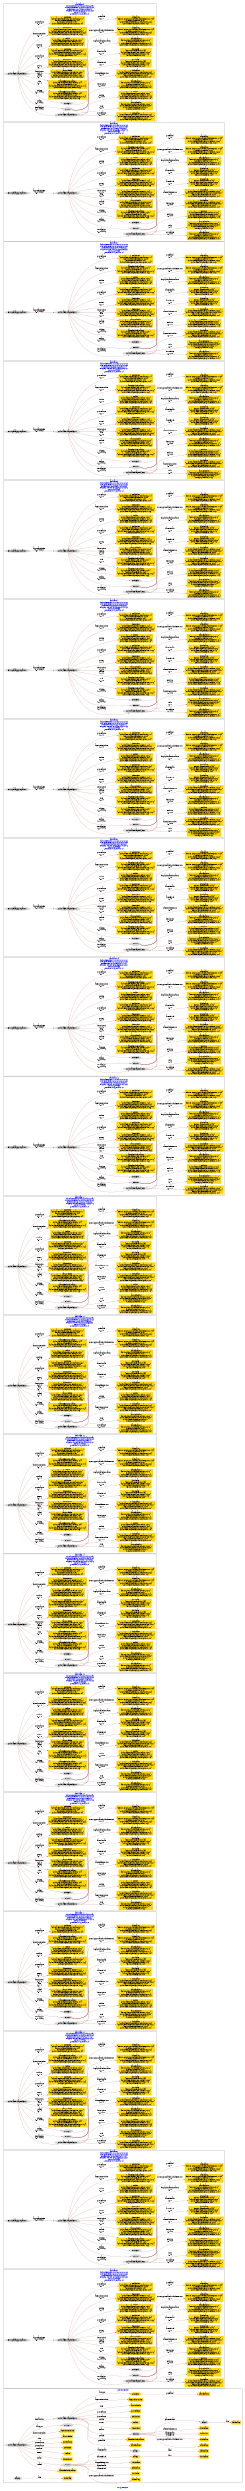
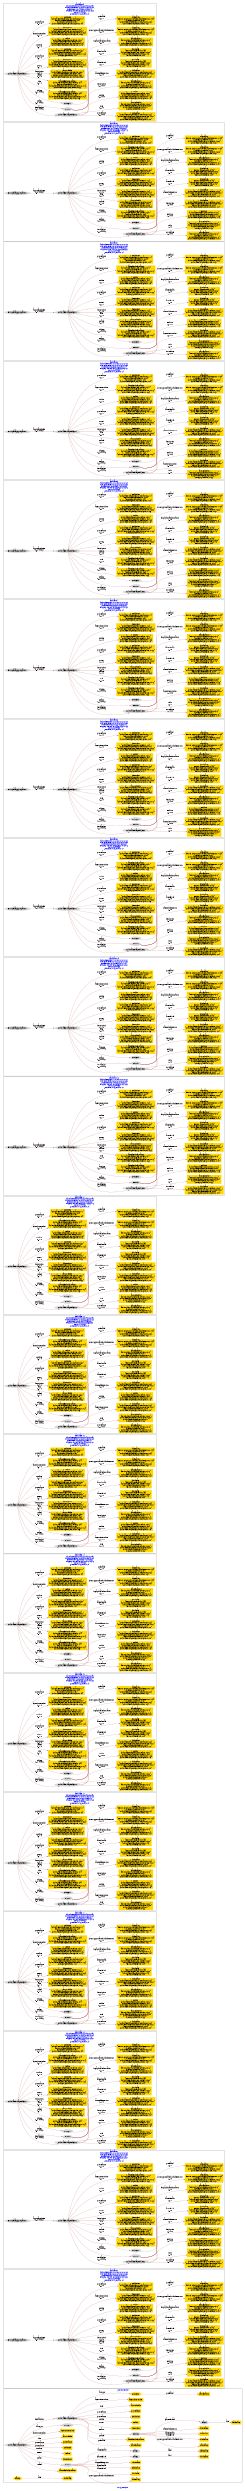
(136, 2457) -> (136, 2457)
(18, 2478) -> (18, 2478)
